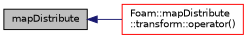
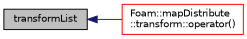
(46, 19) -> (46, 19)
